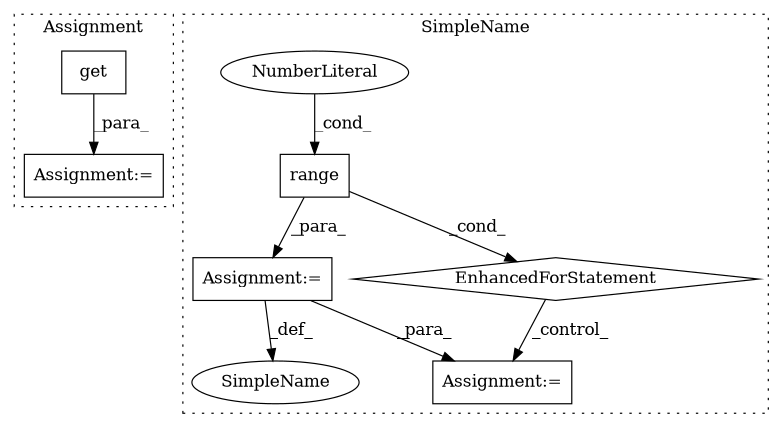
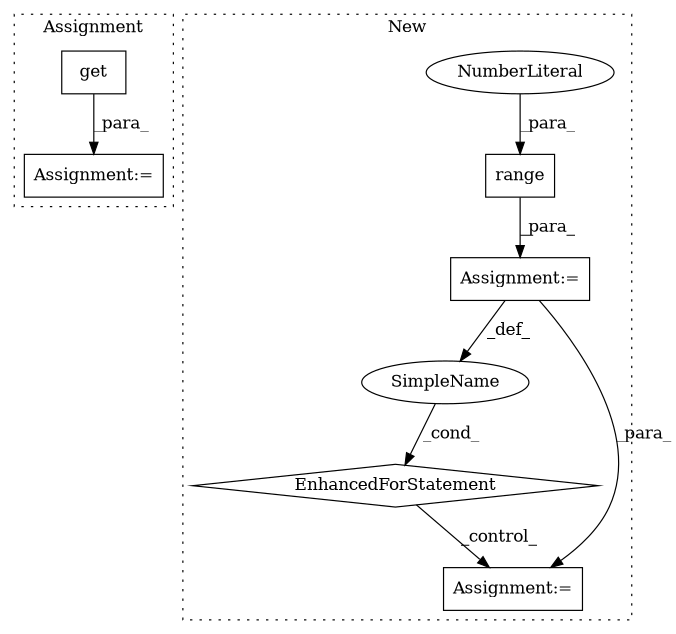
(476, 28) -> (407, 28)
(343, 124) -> (547, 124)
(427, 224) -> (423, 429)
